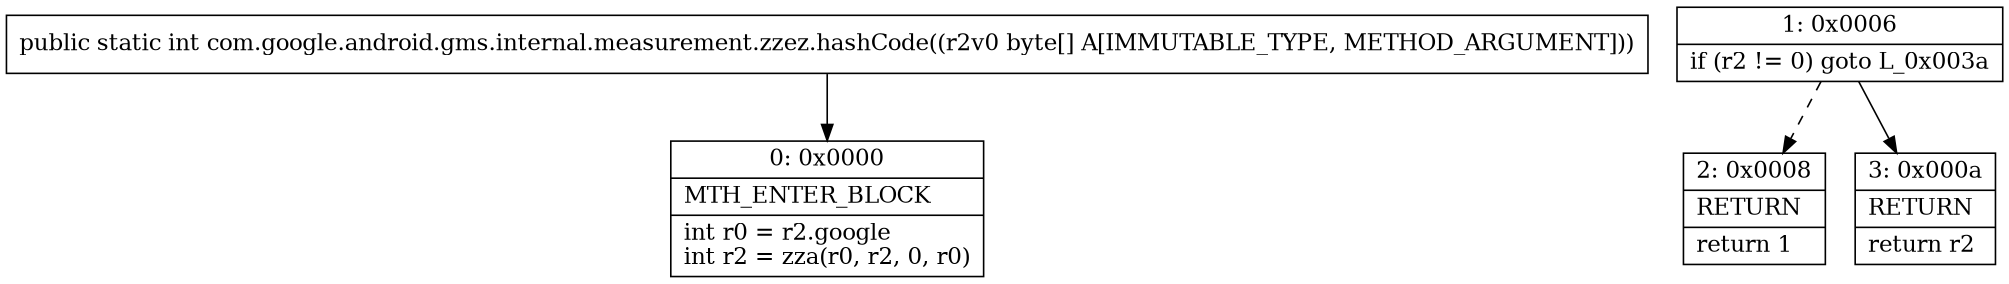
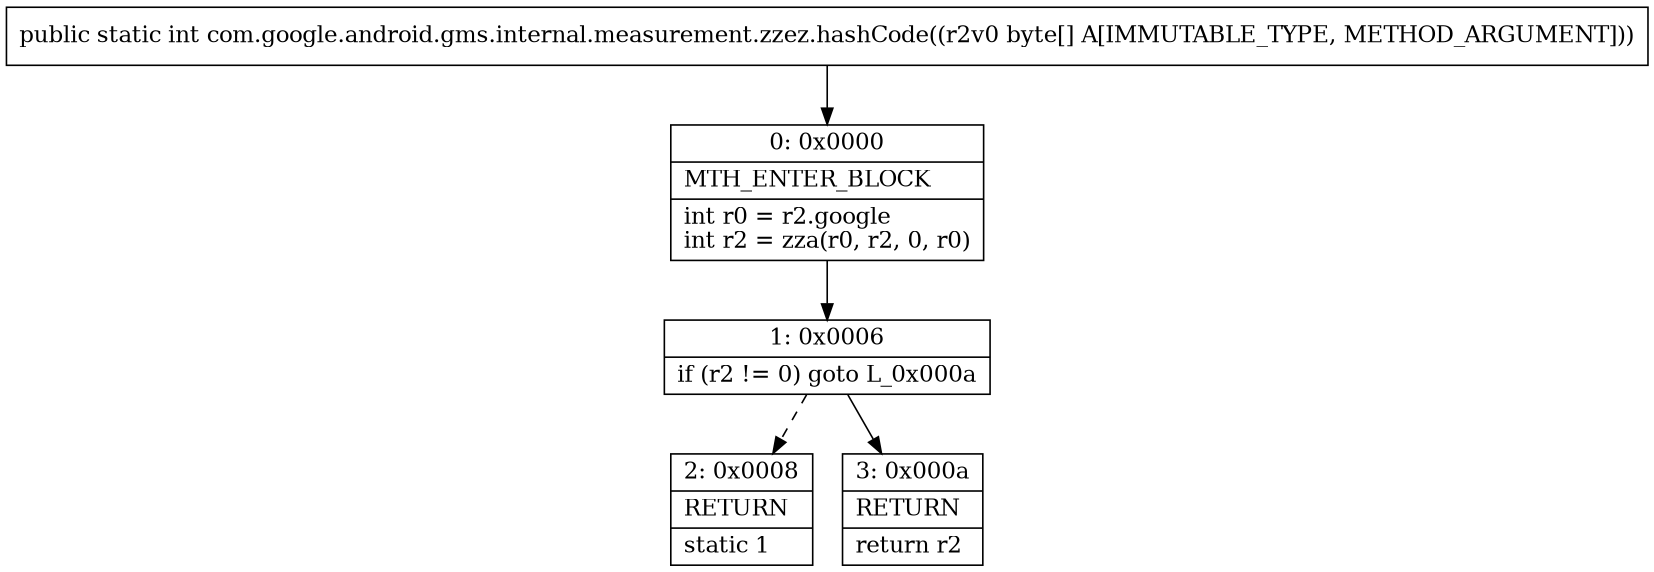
(1840, 62) -> (827, 375)
(1745, 245) -> (727, 546)
none -> (827, 282)
